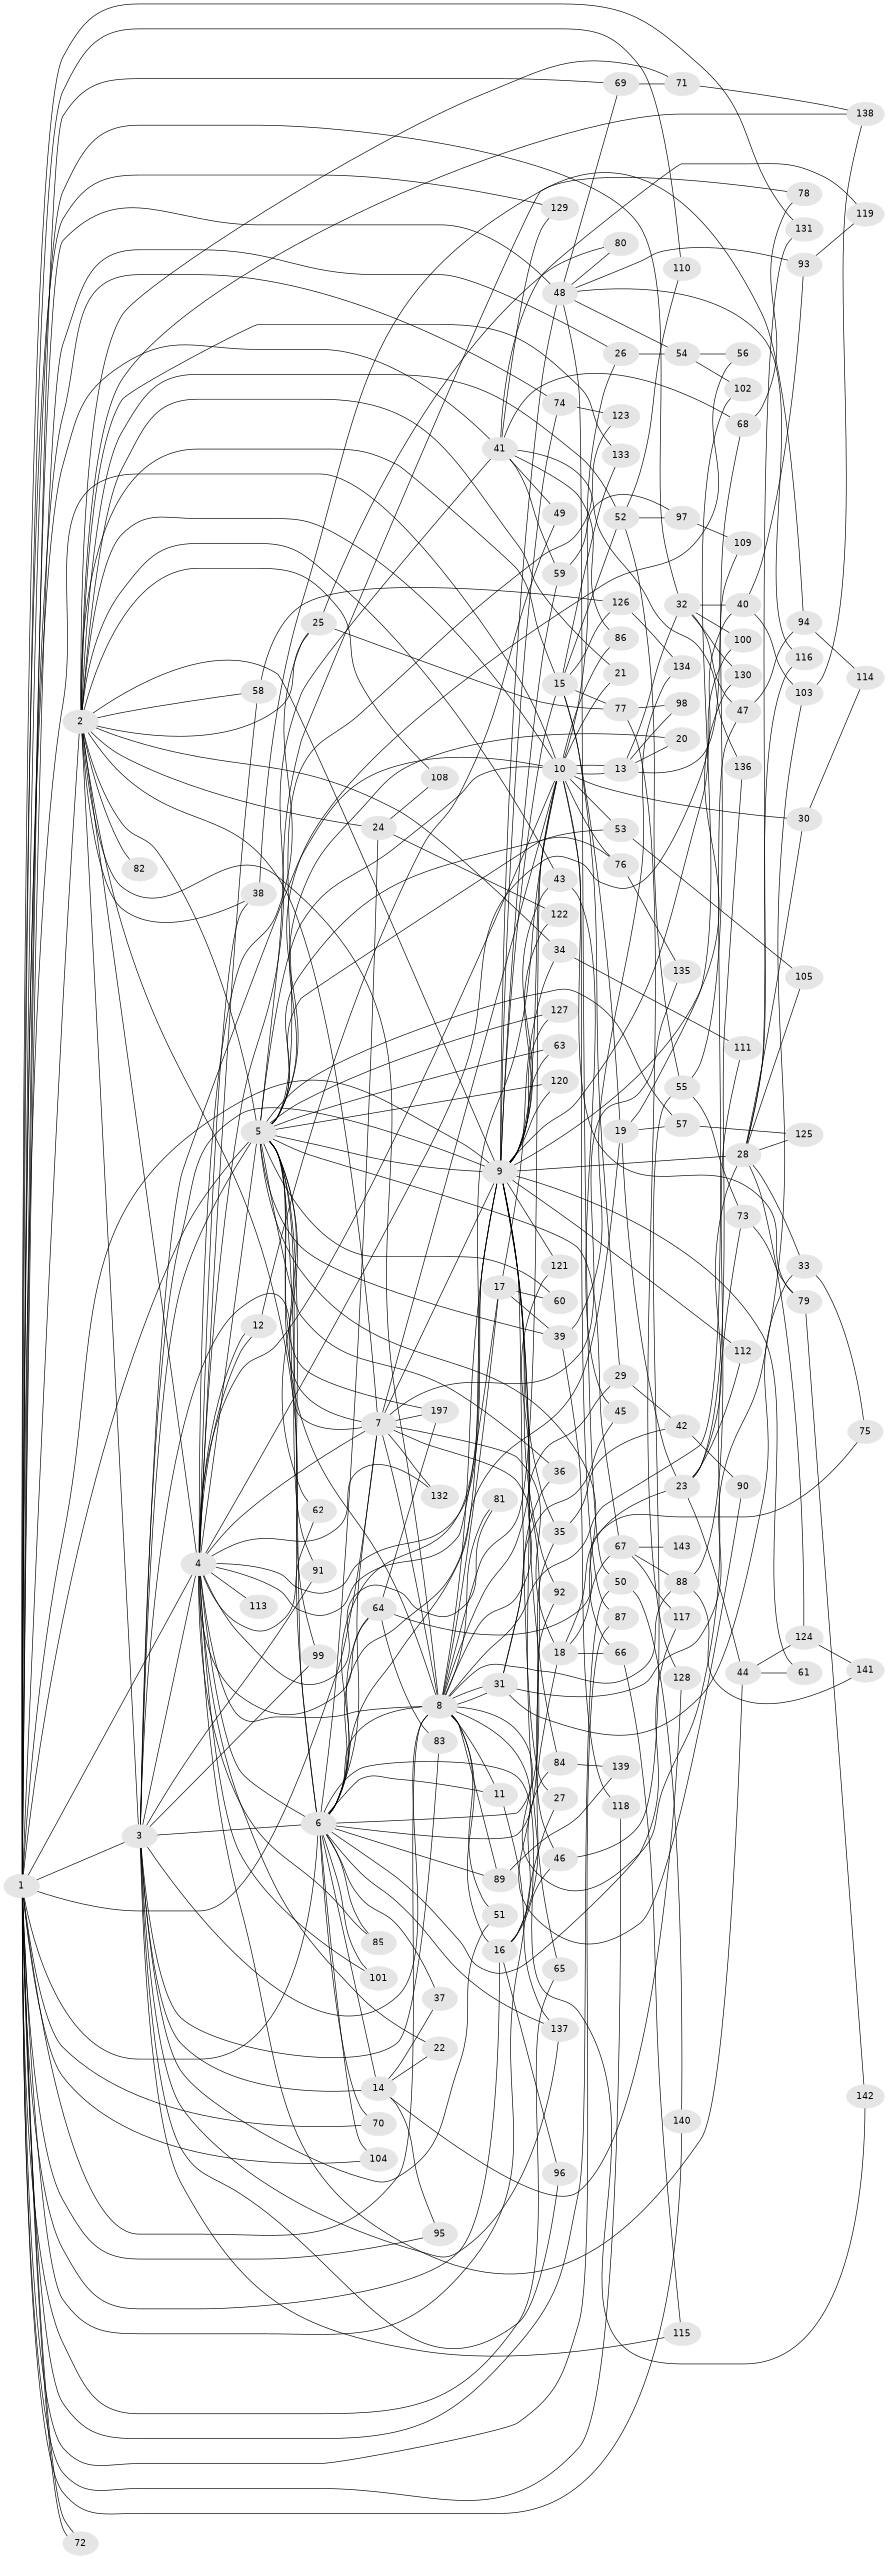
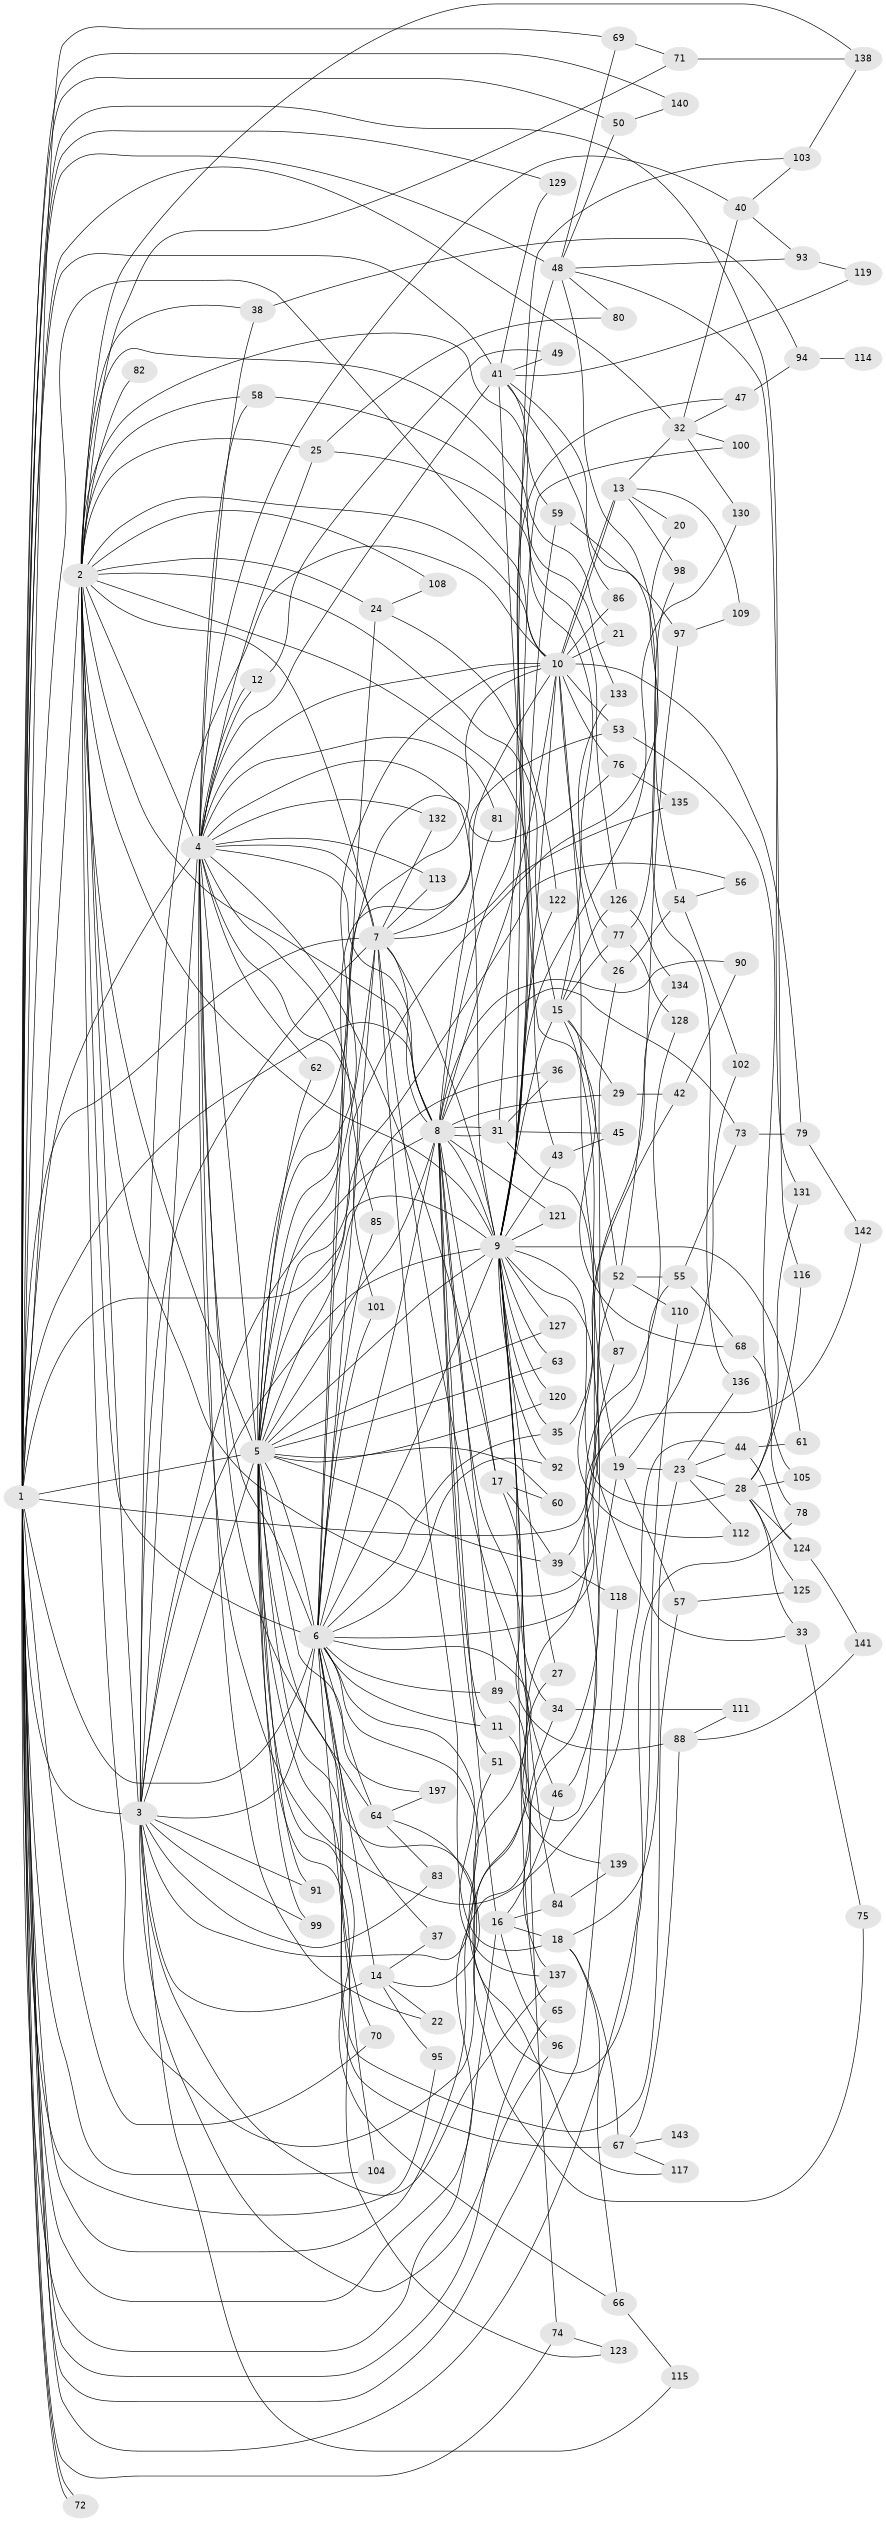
(804, 819) -> none
(409, 1418) -> (404, 912)
